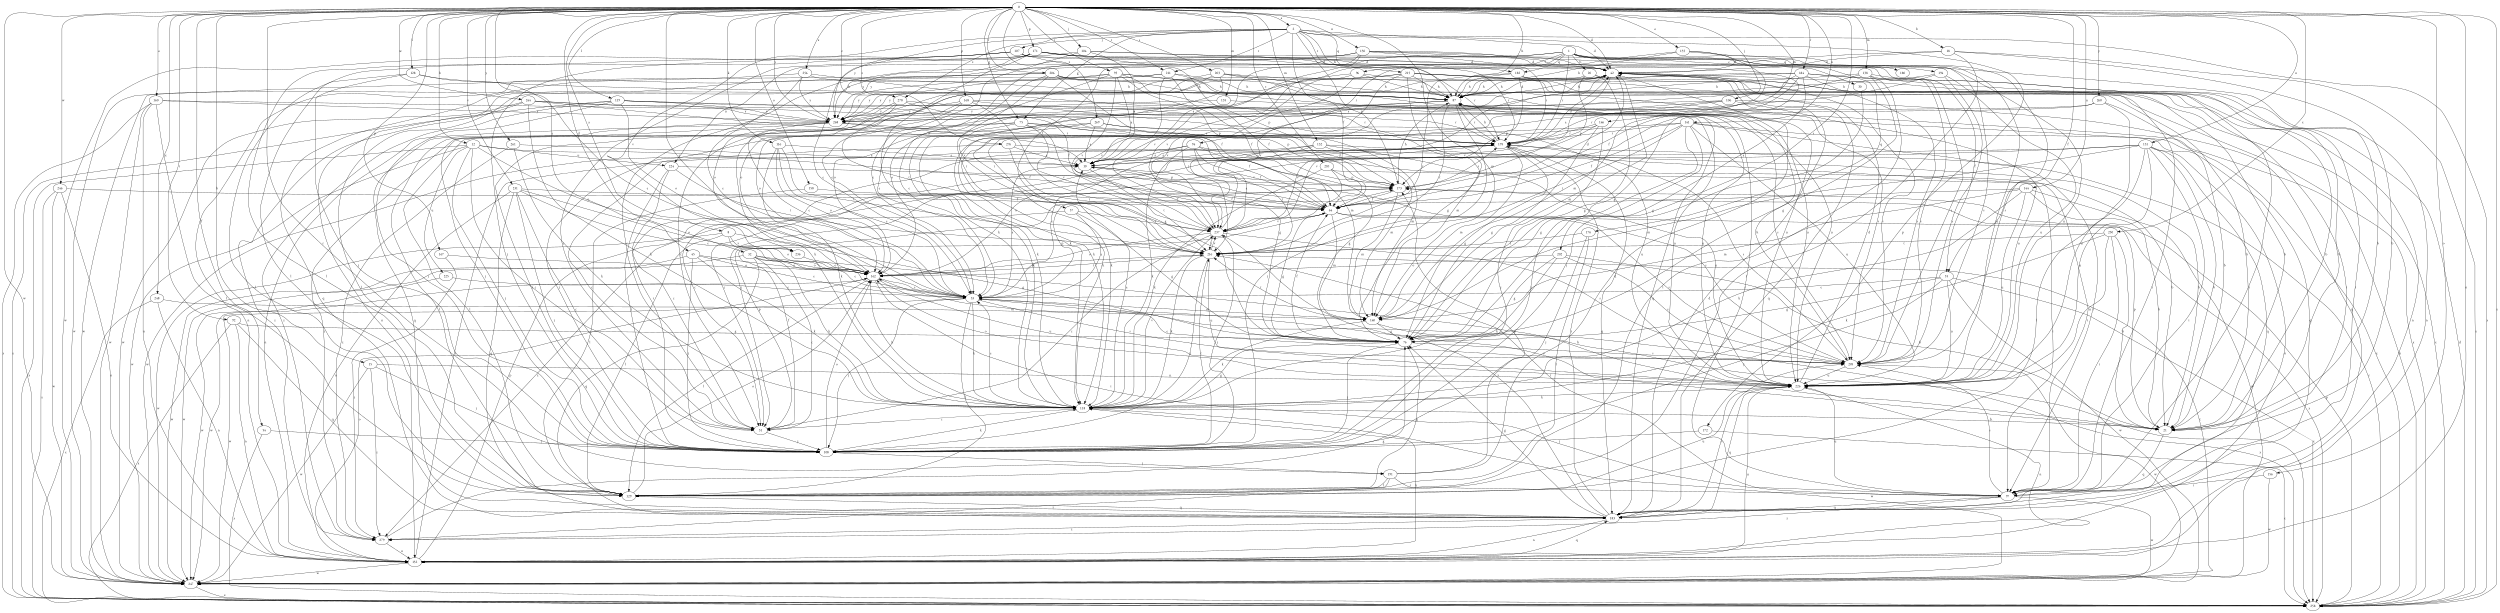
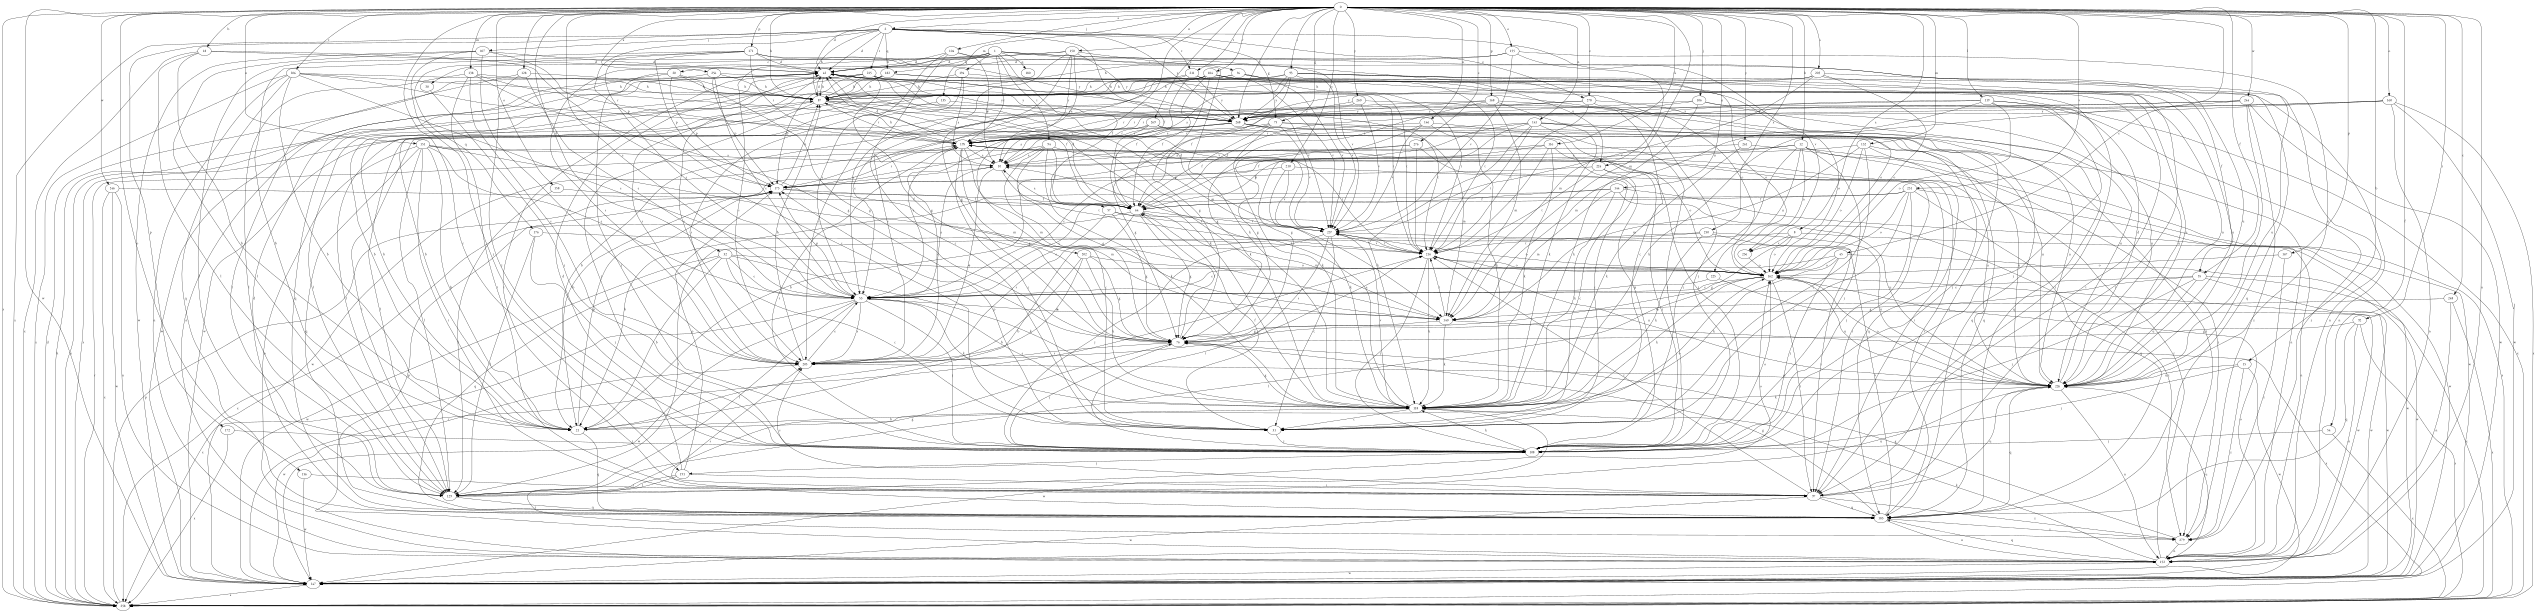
none -> (916, 441)
